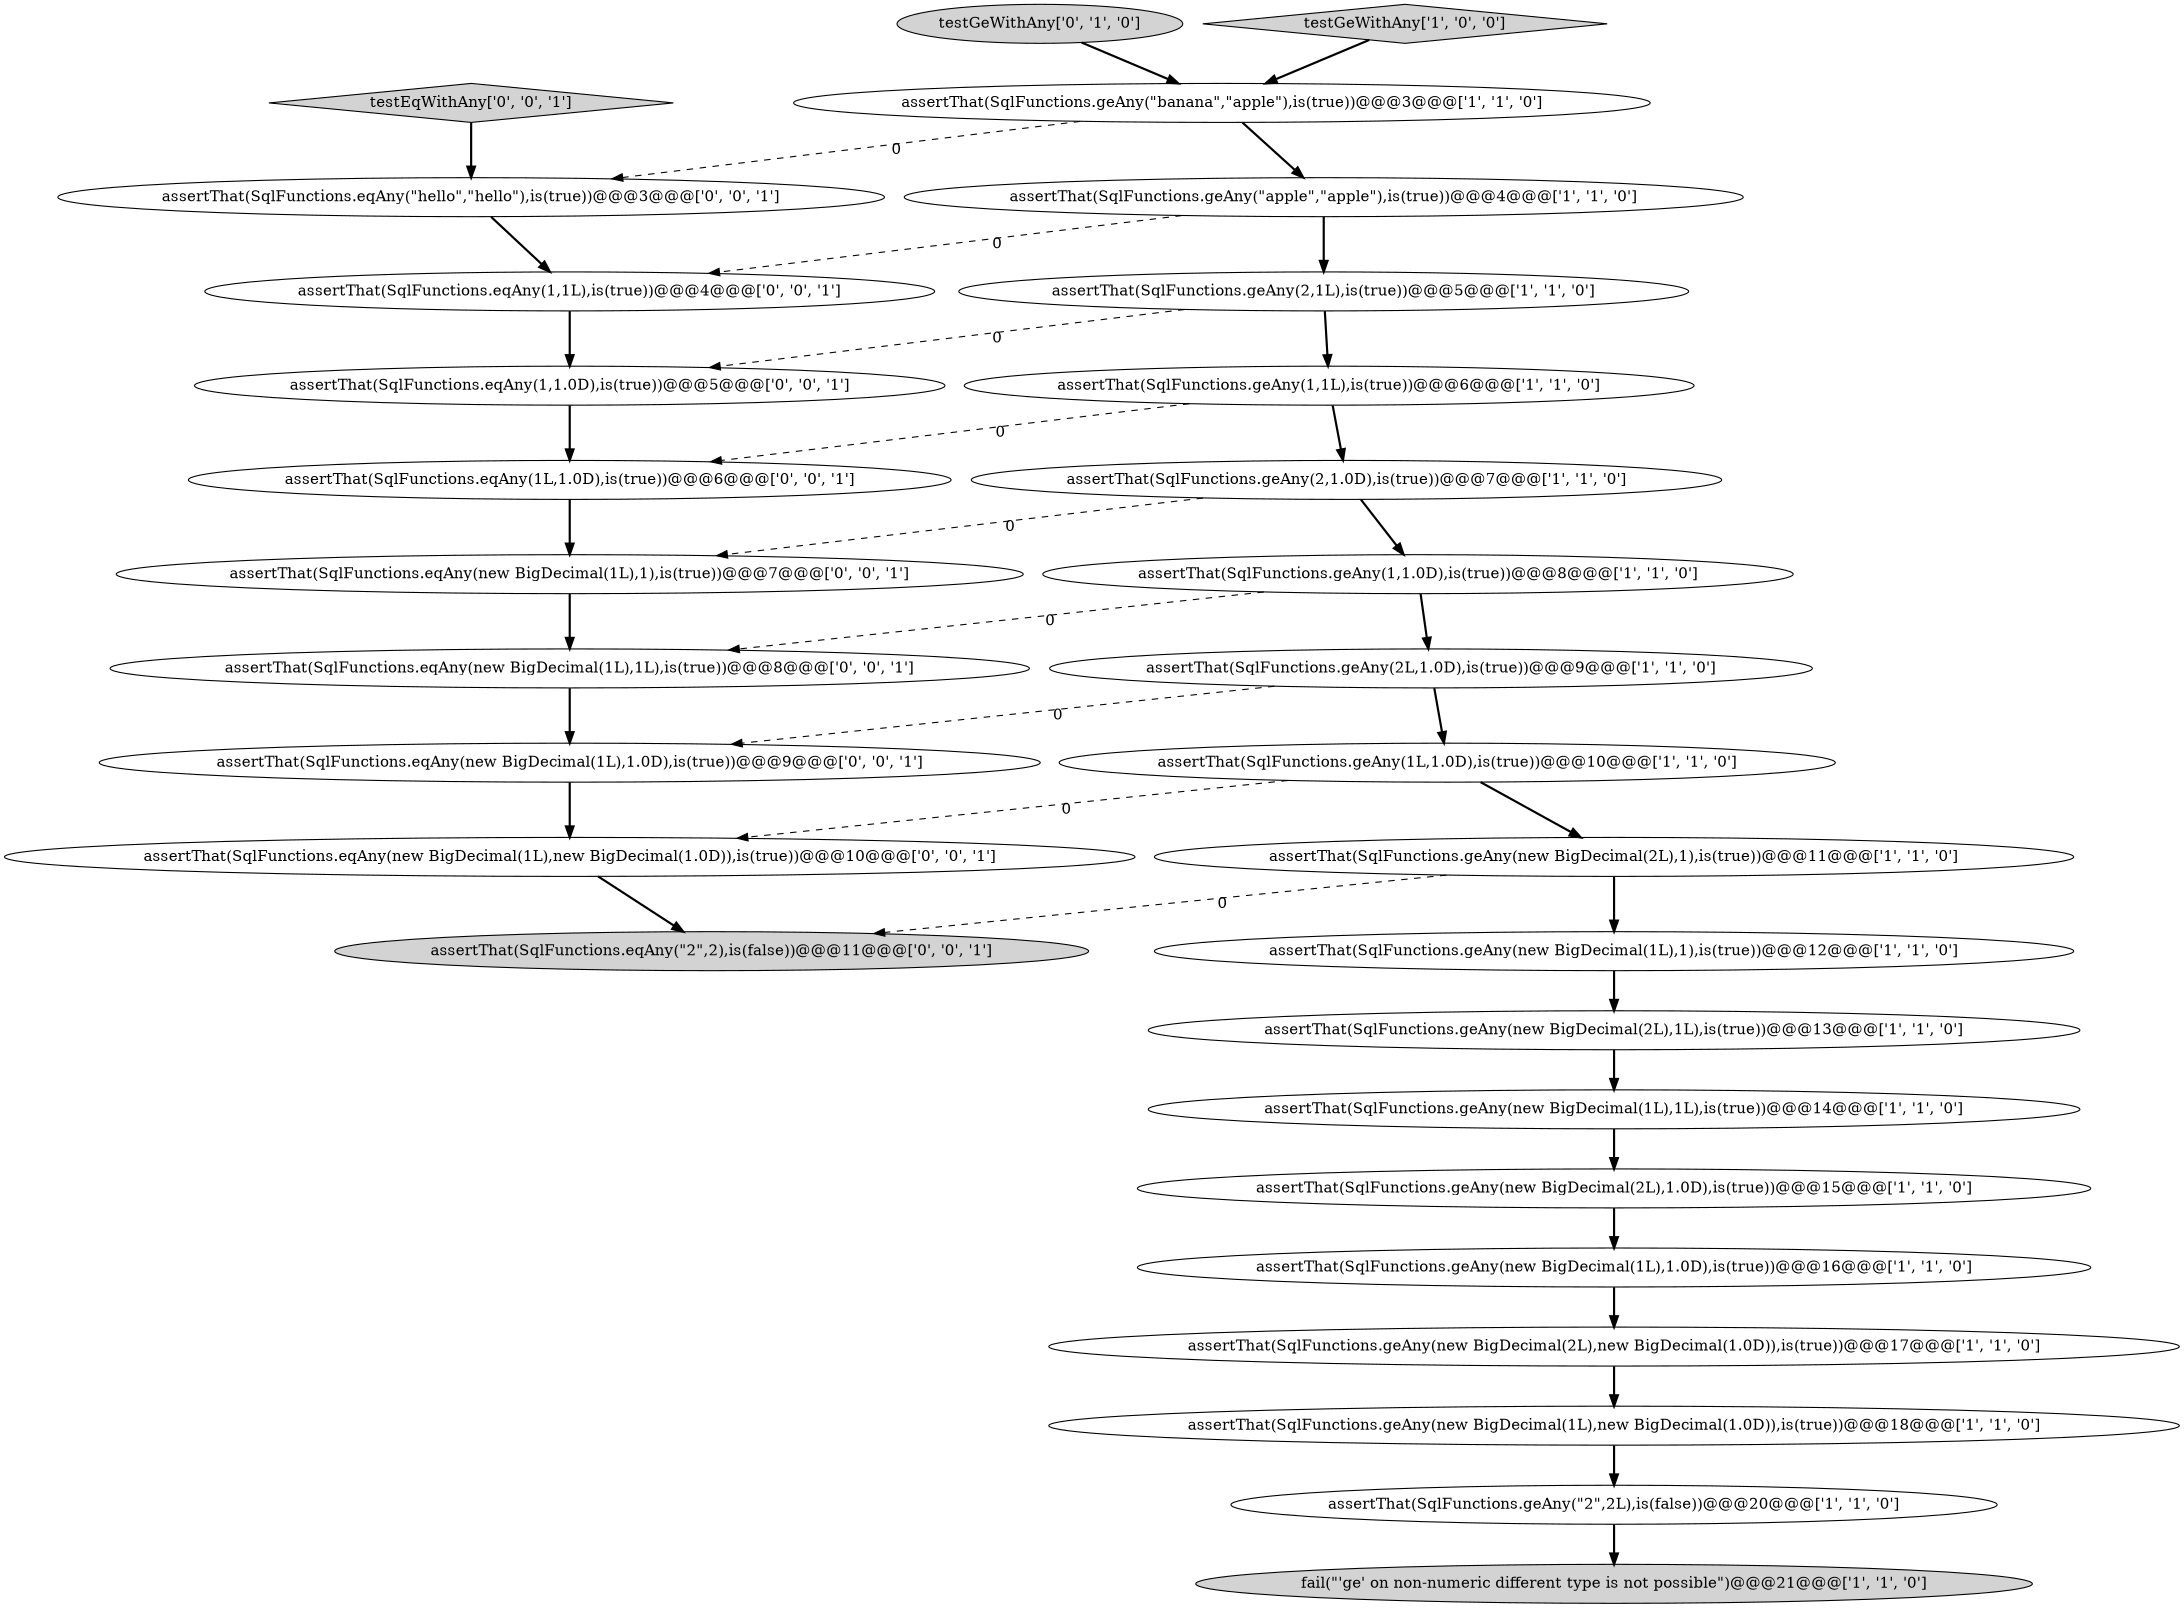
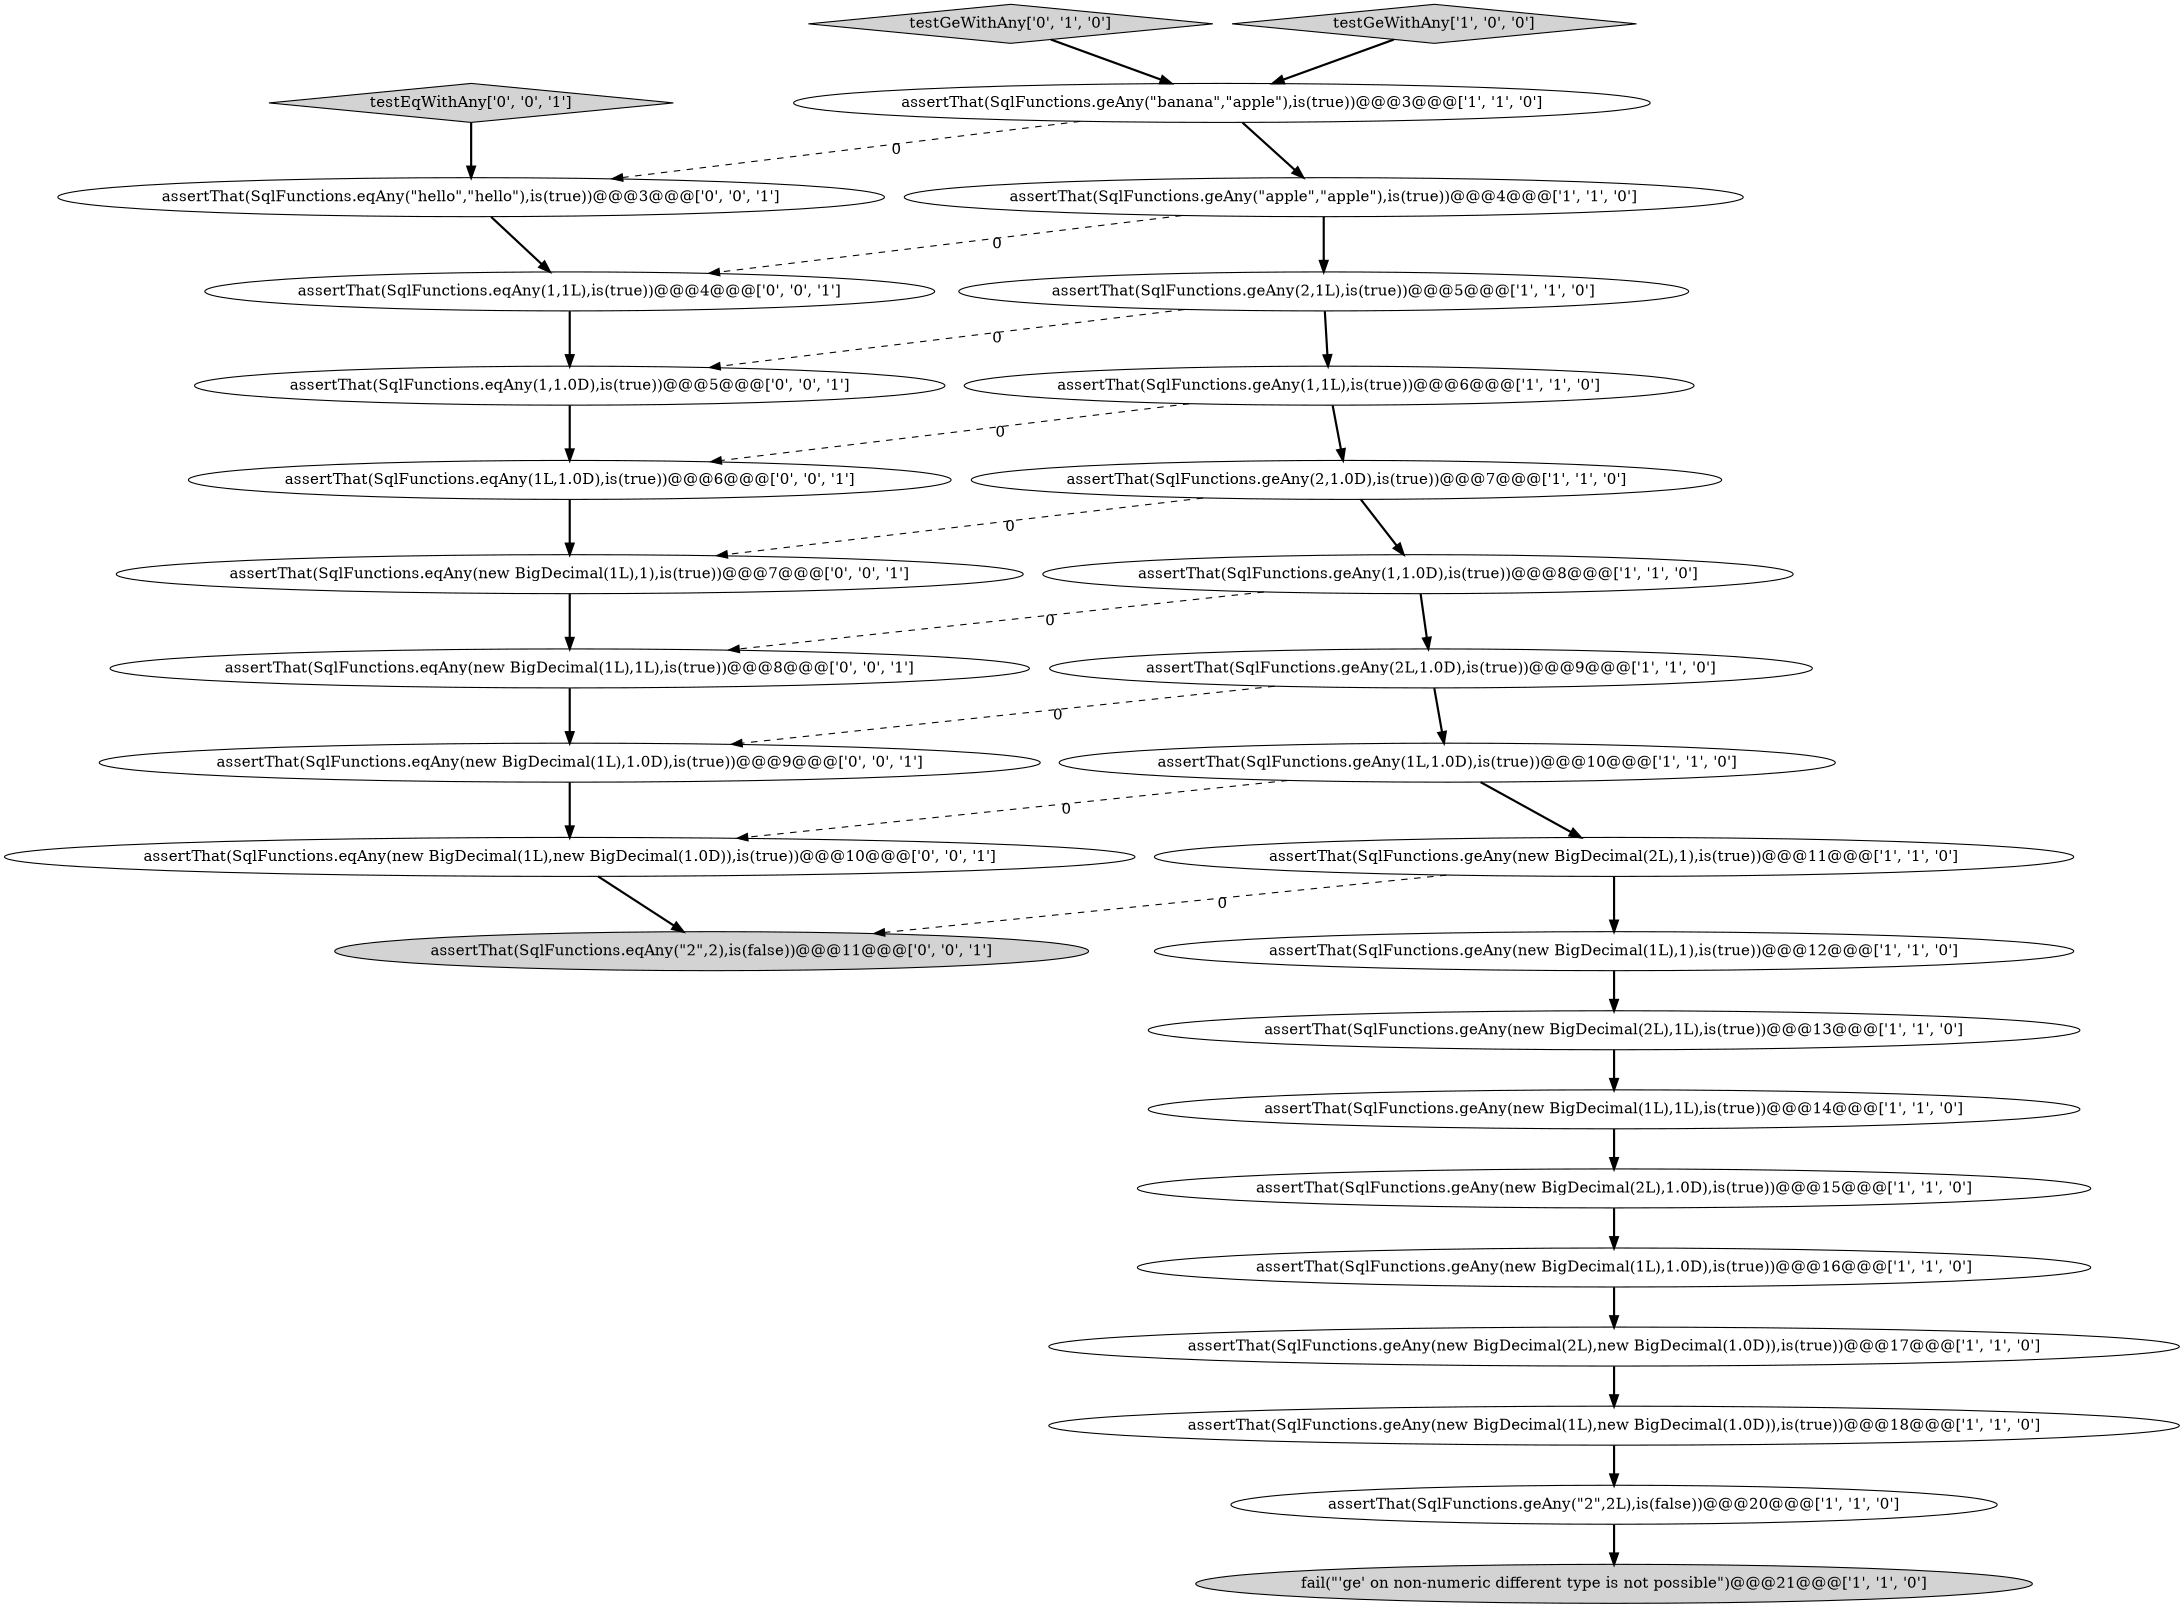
(1040, 24) -> (1011, 24)
